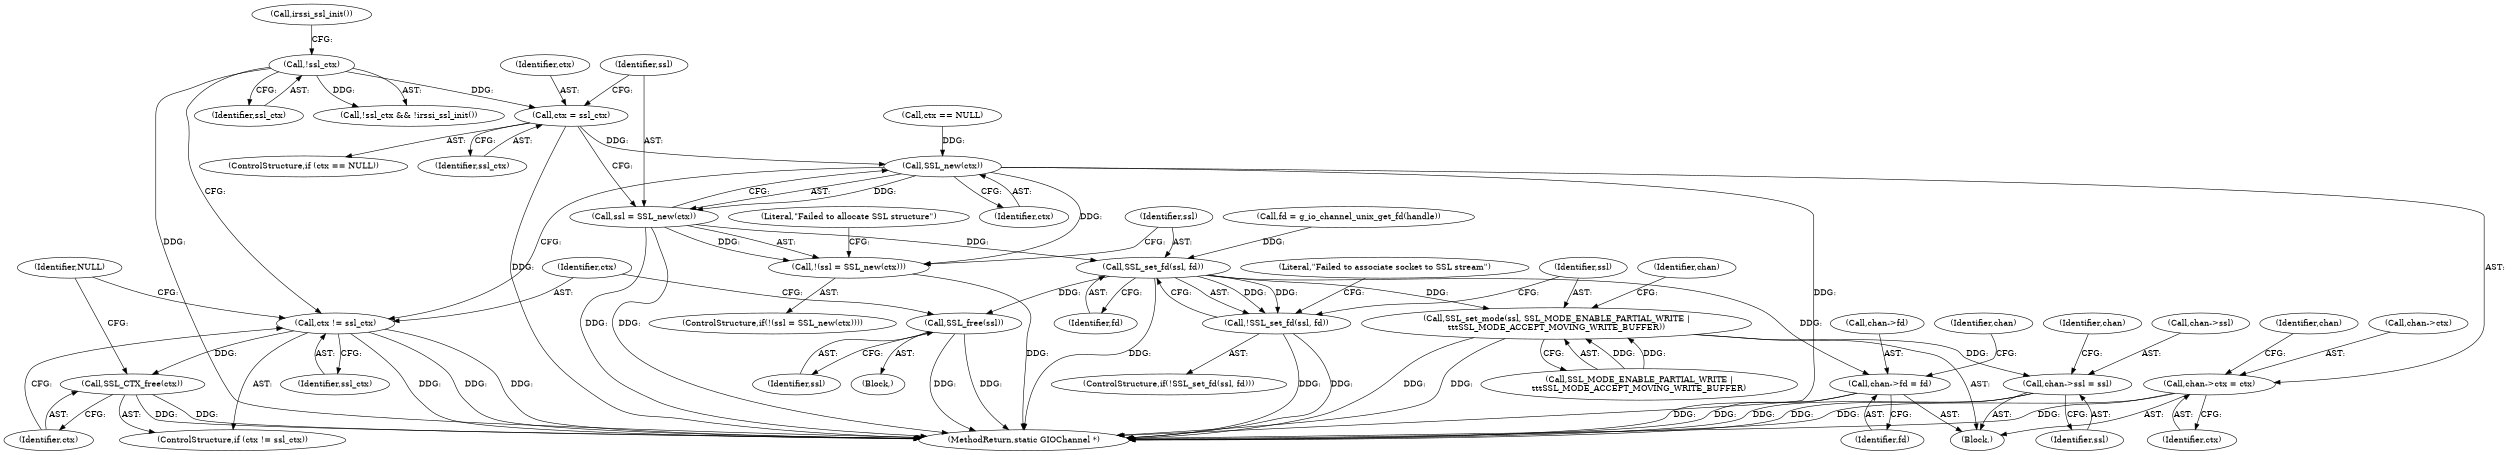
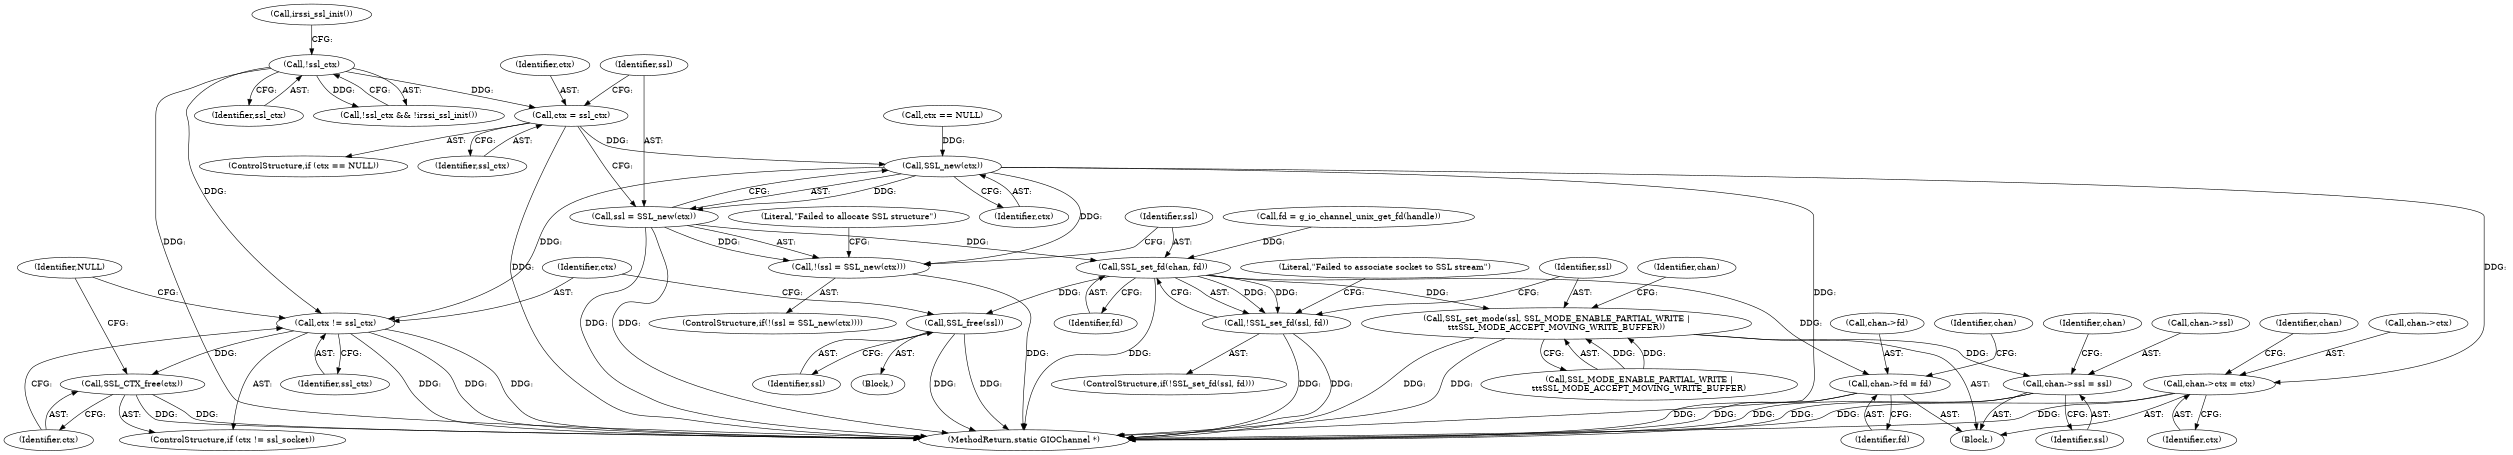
none -> (364, 91)
(217, 192) -> (217, 192)
(552, 242) -> (552, 242)
(1153, 268) -> (1153, 268)
(2497, 268) -> (2497, 268)
(233, 440) -> (233, 440)
